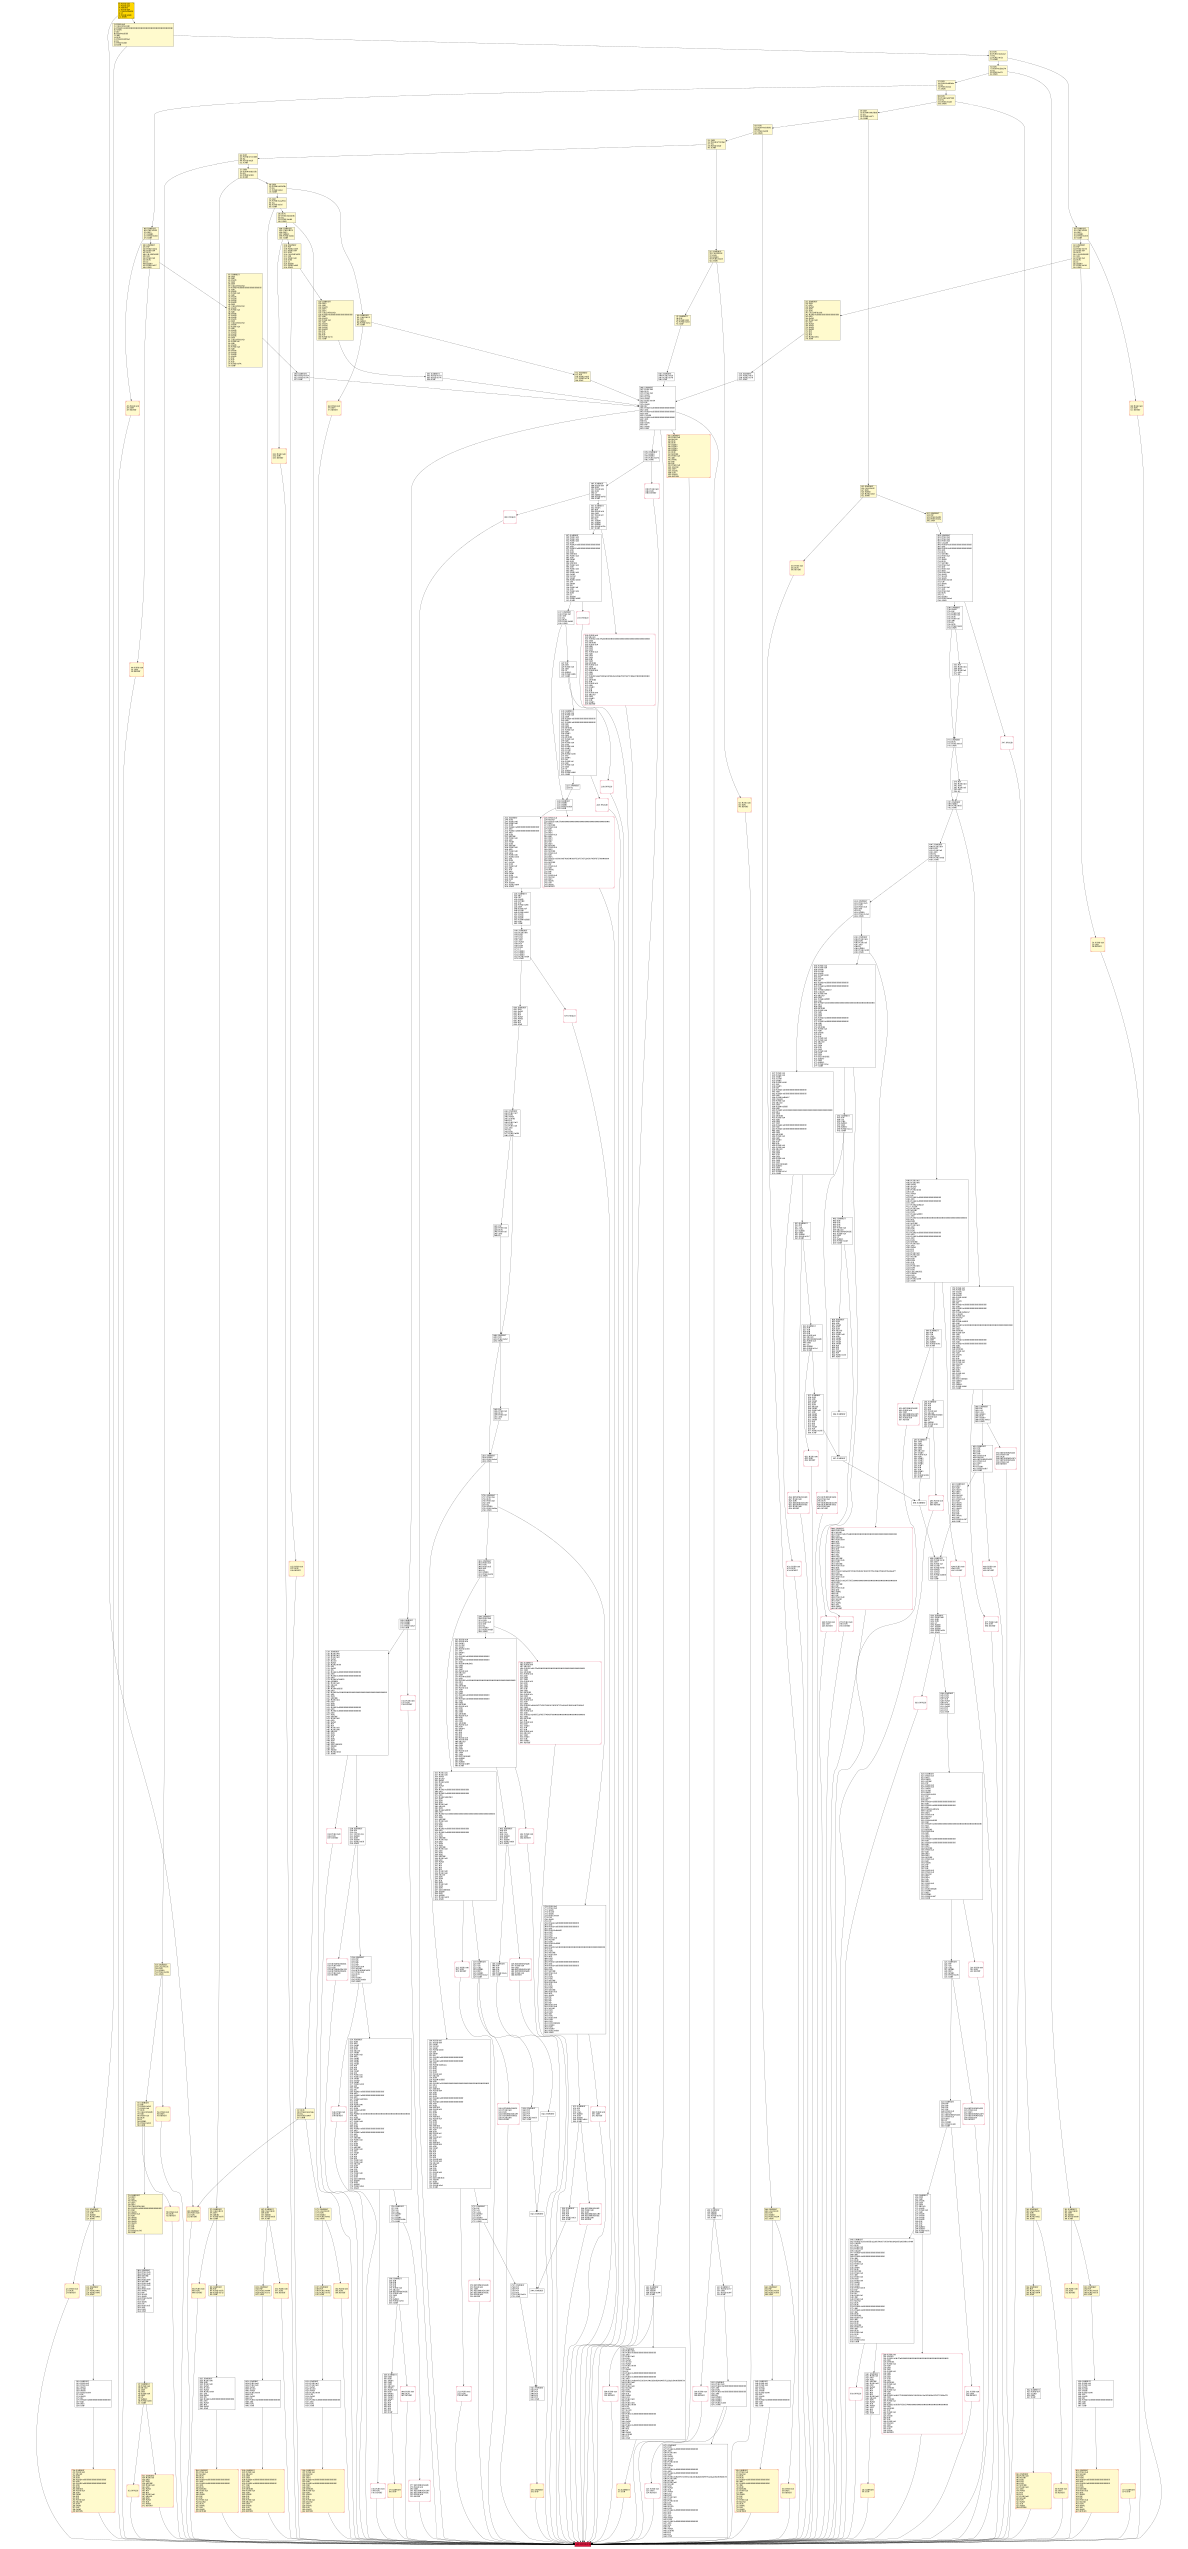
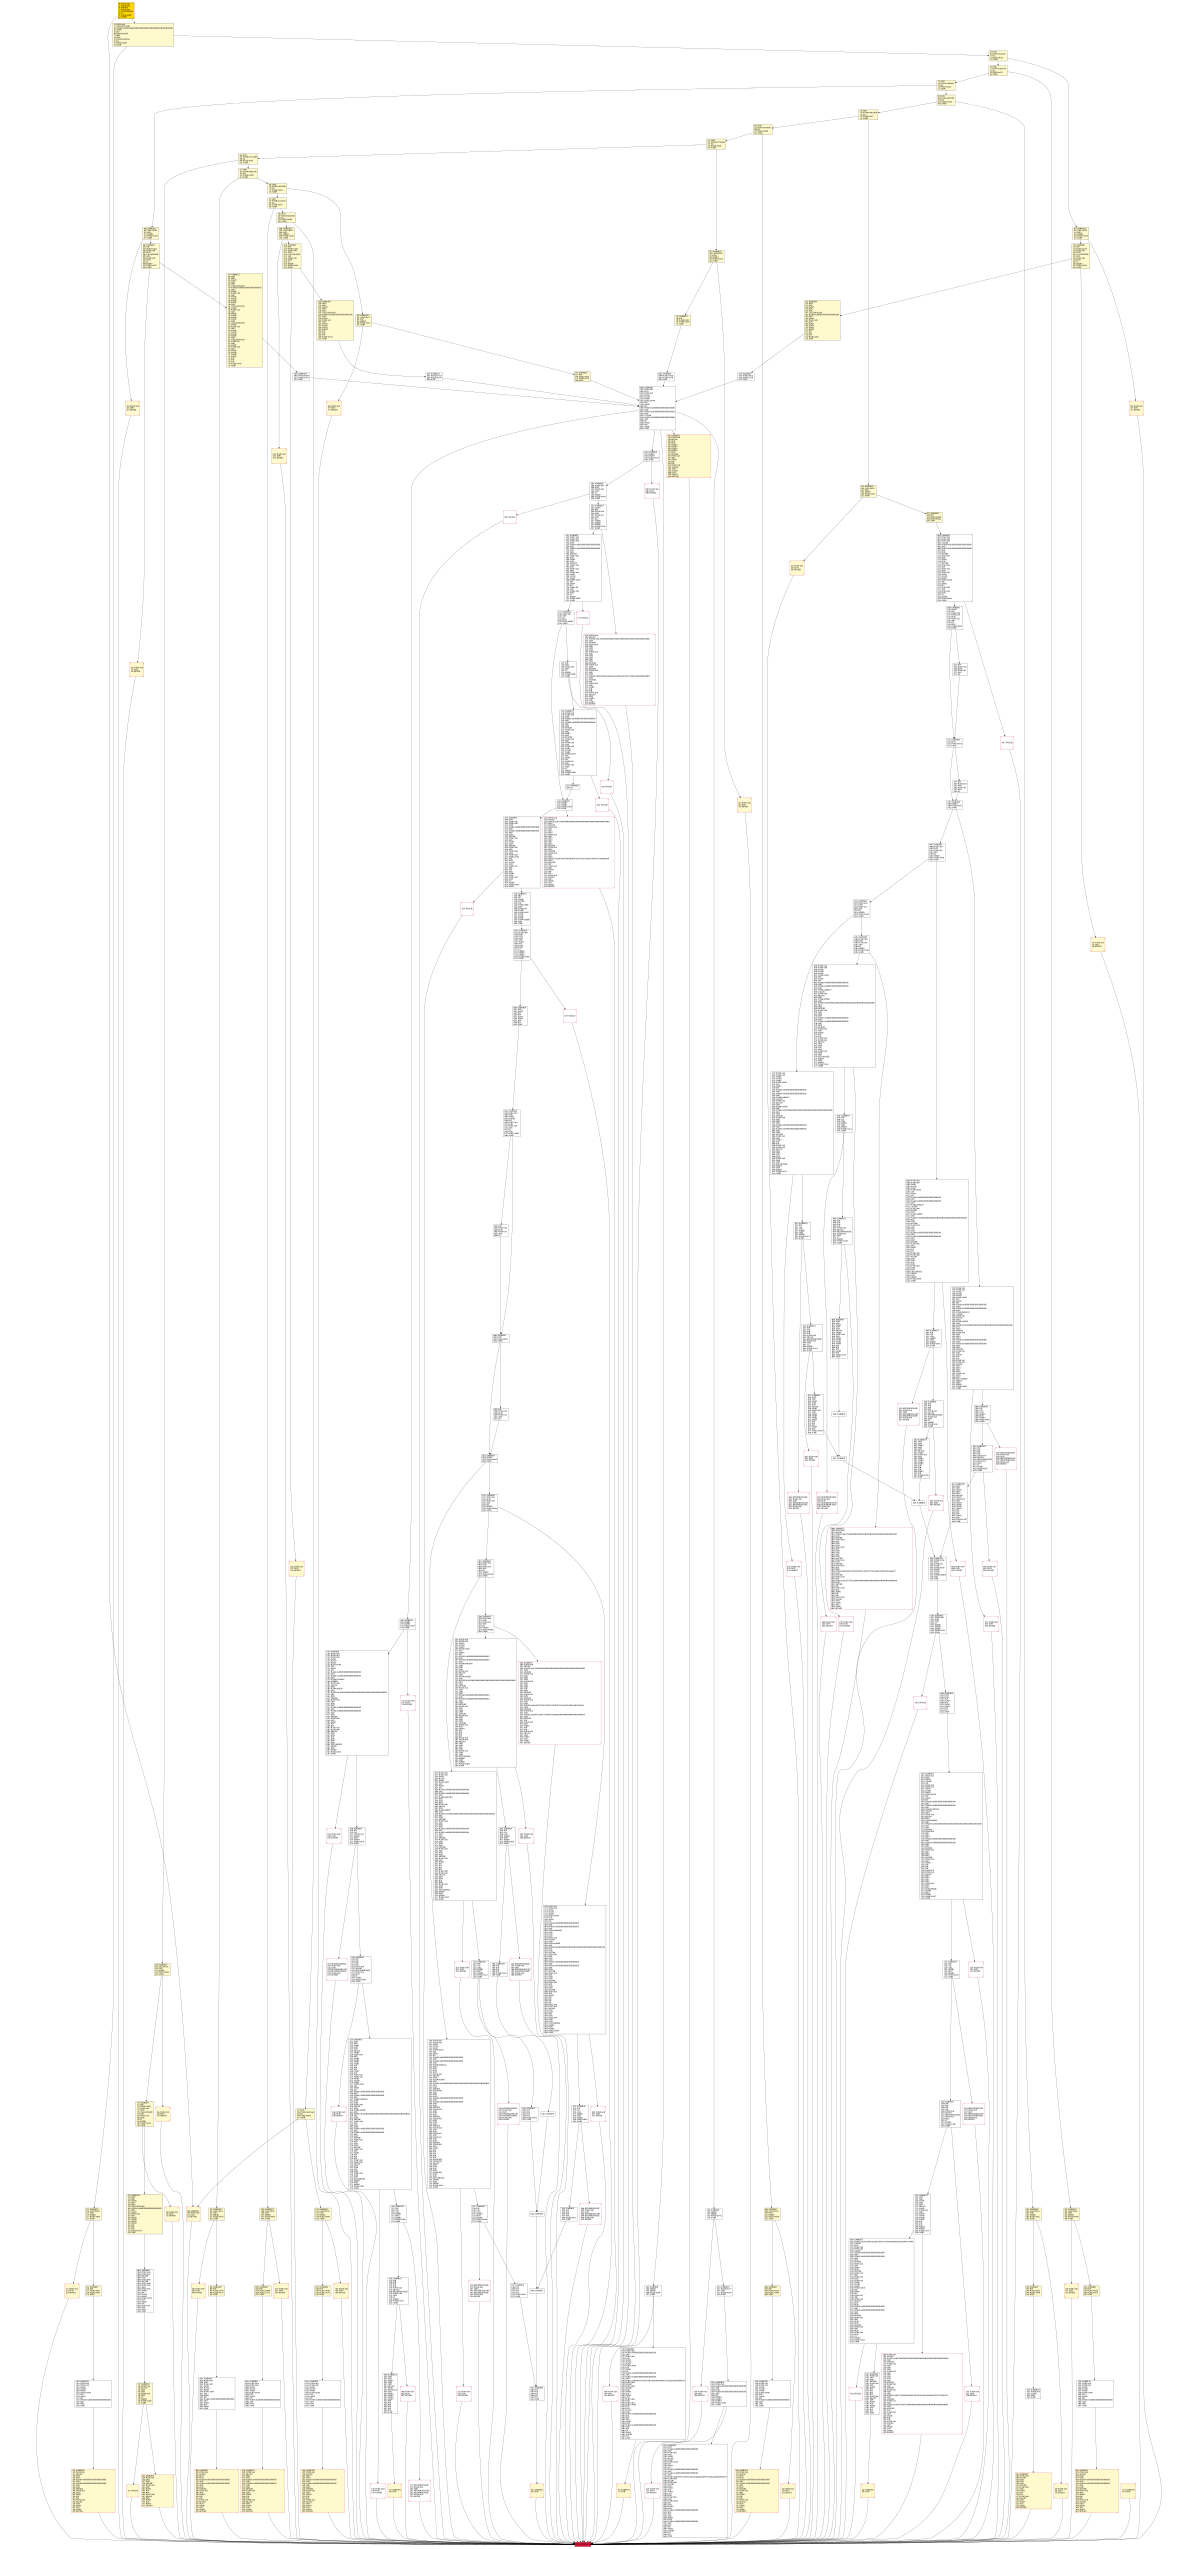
none -> (467, 909)
